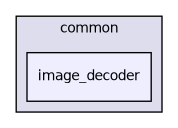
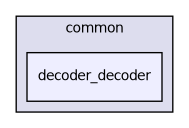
(89, 77) -> (94, 77)
